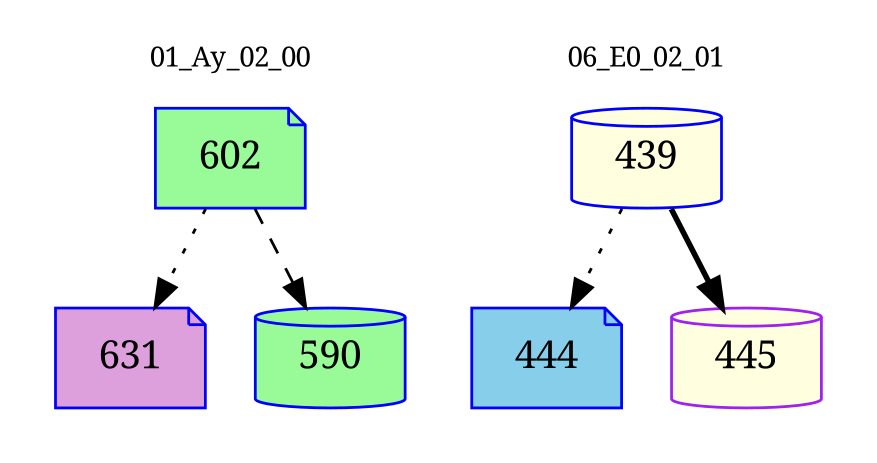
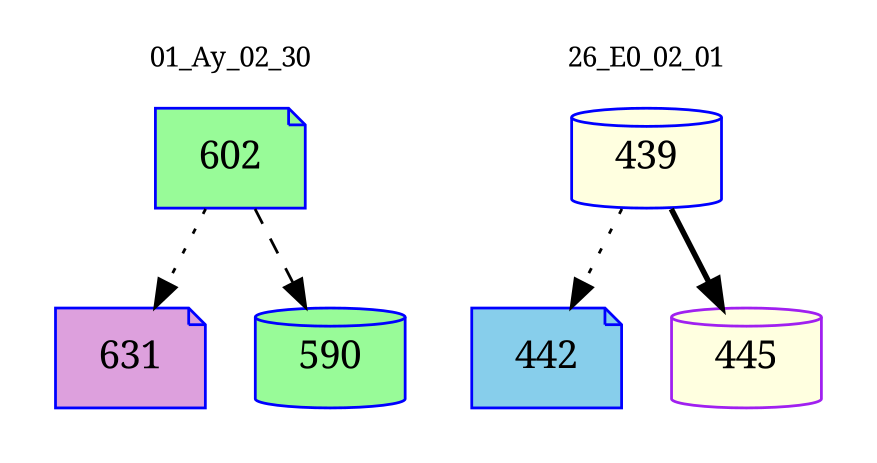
(230, 60) -> (230, 60)
(647, 60) -> (647, 60)
(547, 358) -> (547, 358)
